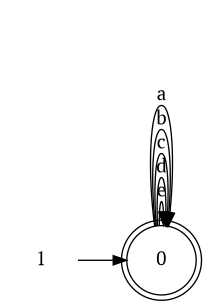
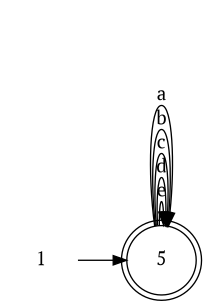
(162, 260) -> (162, 260)
